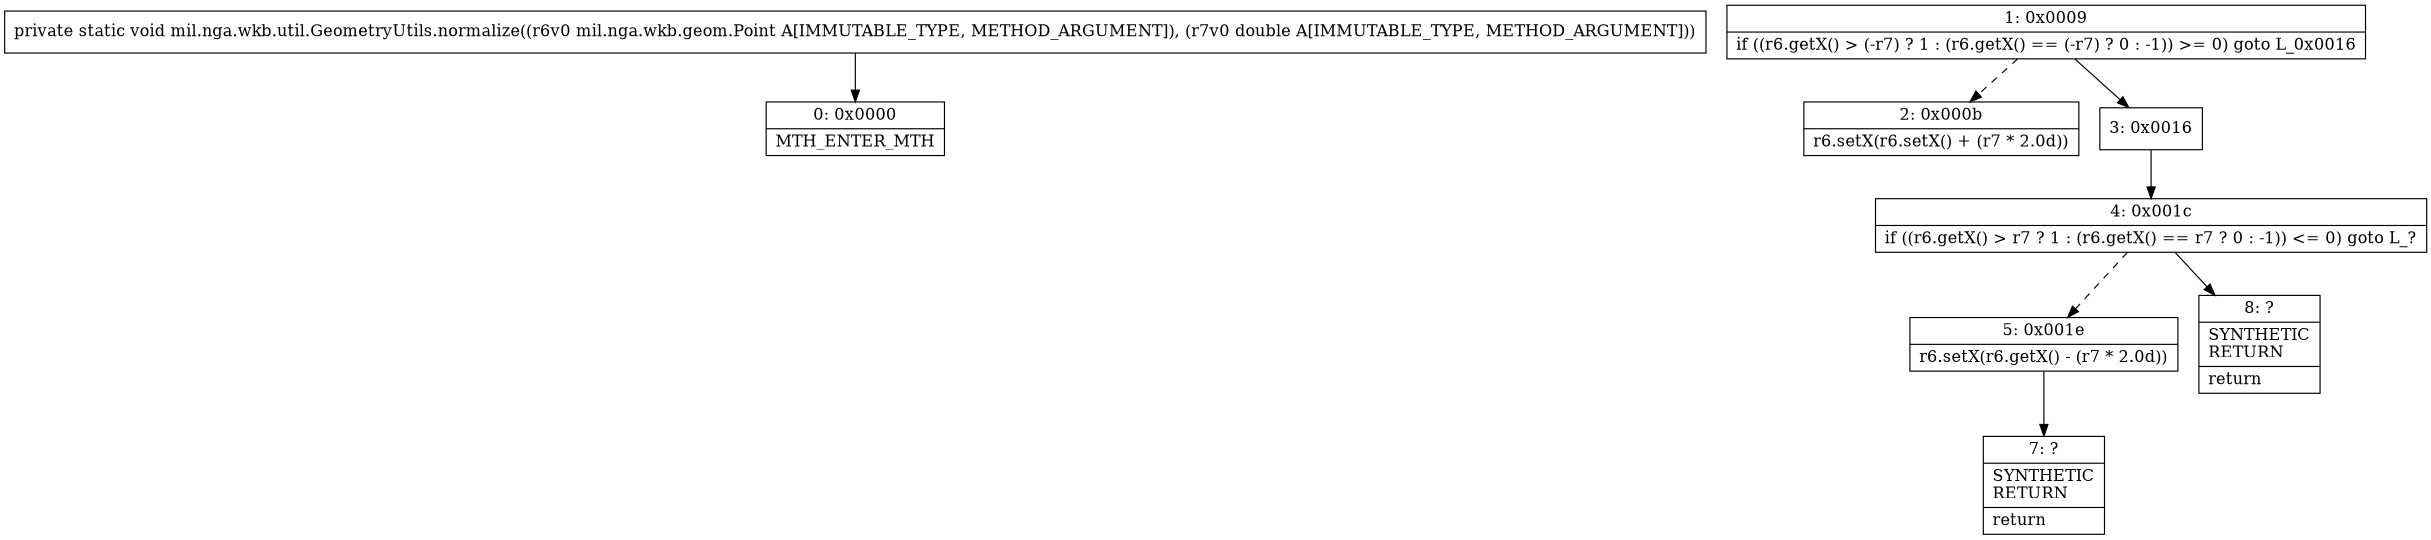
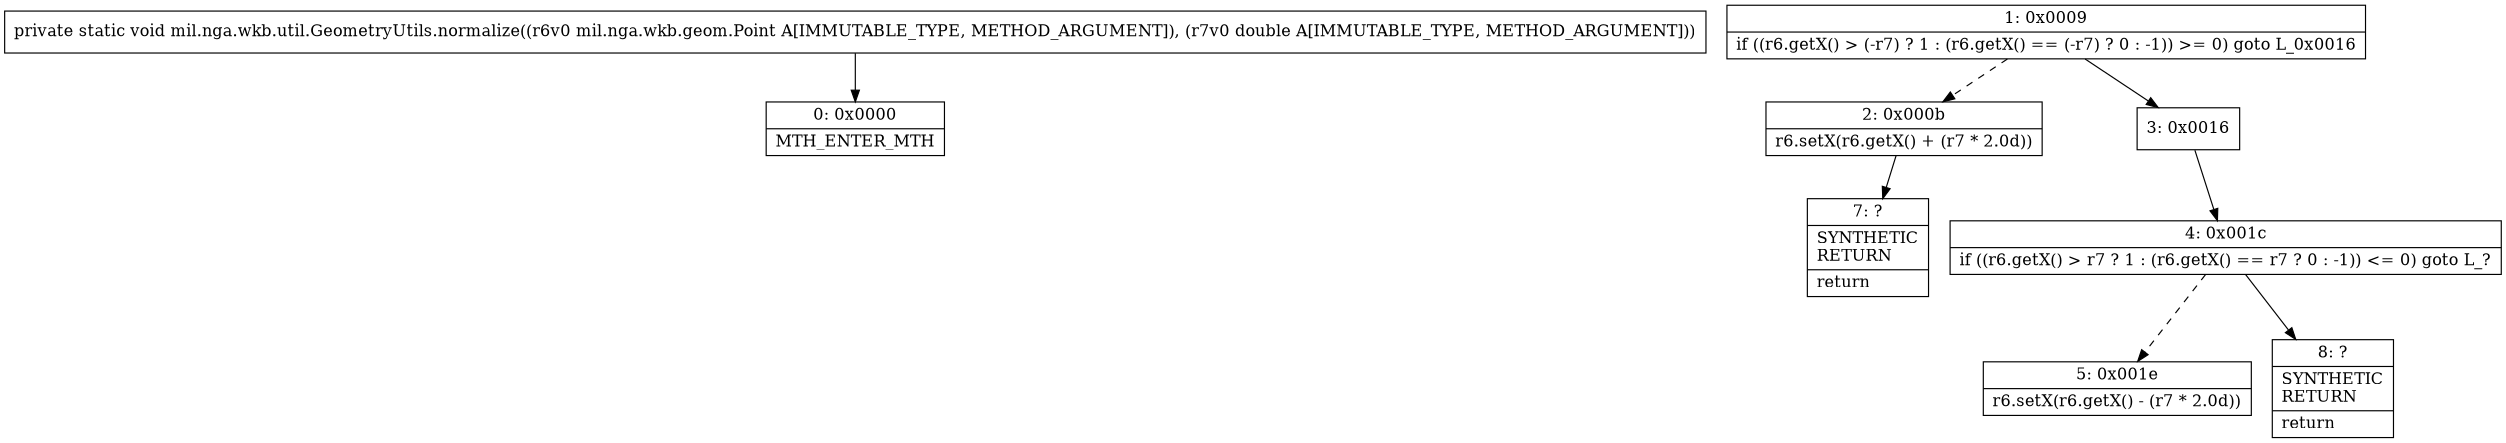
(1941, 142) -> (1904, 142)
(2044, 398) -> (1891, 171)
